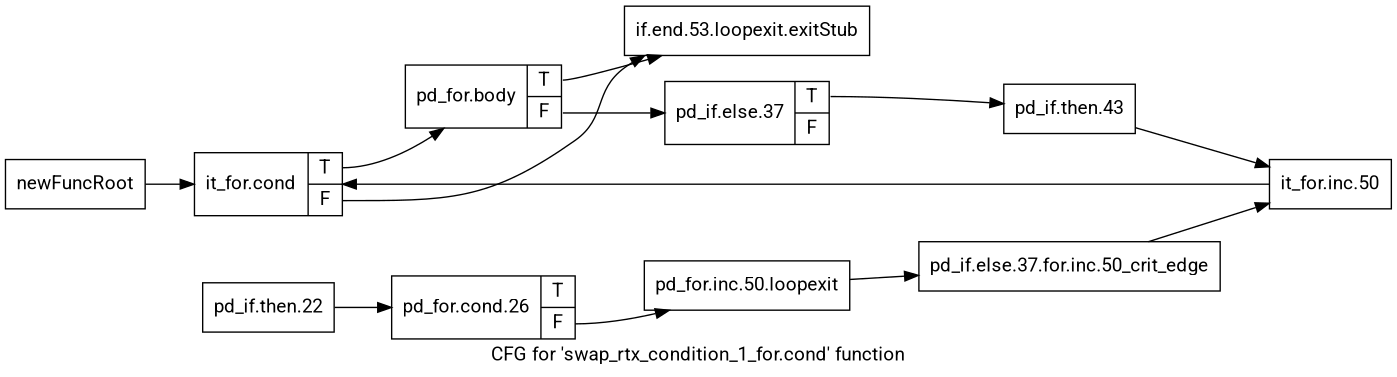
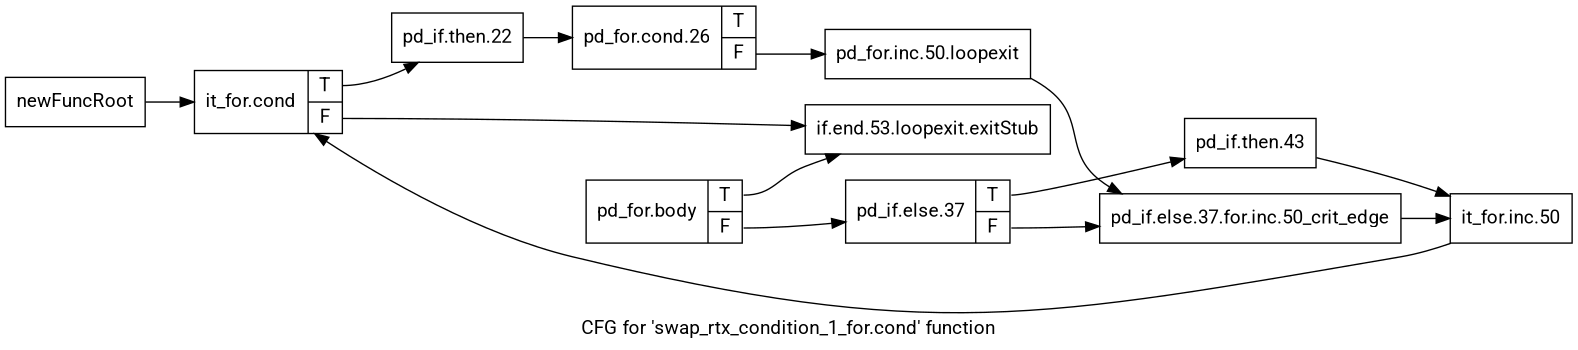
(389, 158) -> (375, 81)
none -> (1048, 228)
